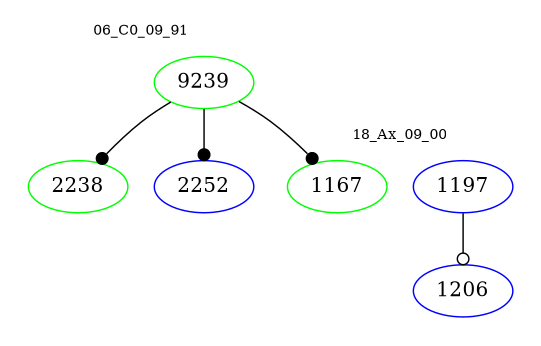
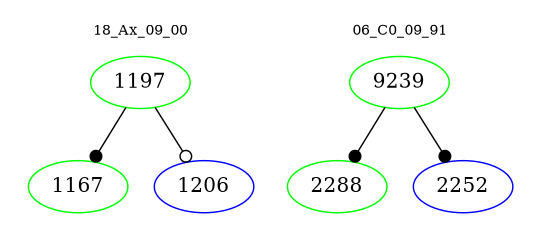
(285, 133) -> (113, 129)
(78, 187) -> (337, 187)
(463, 187) -> (140, 82)
